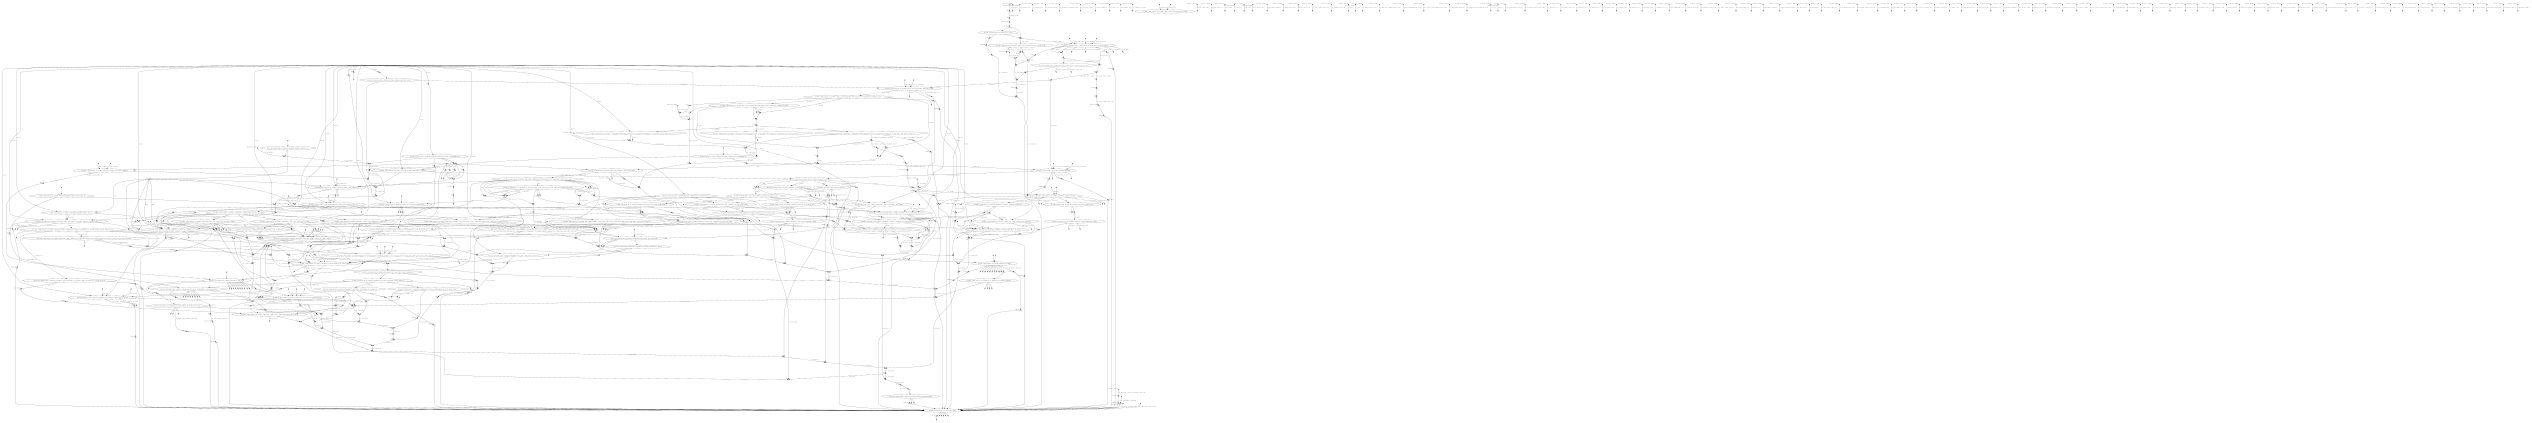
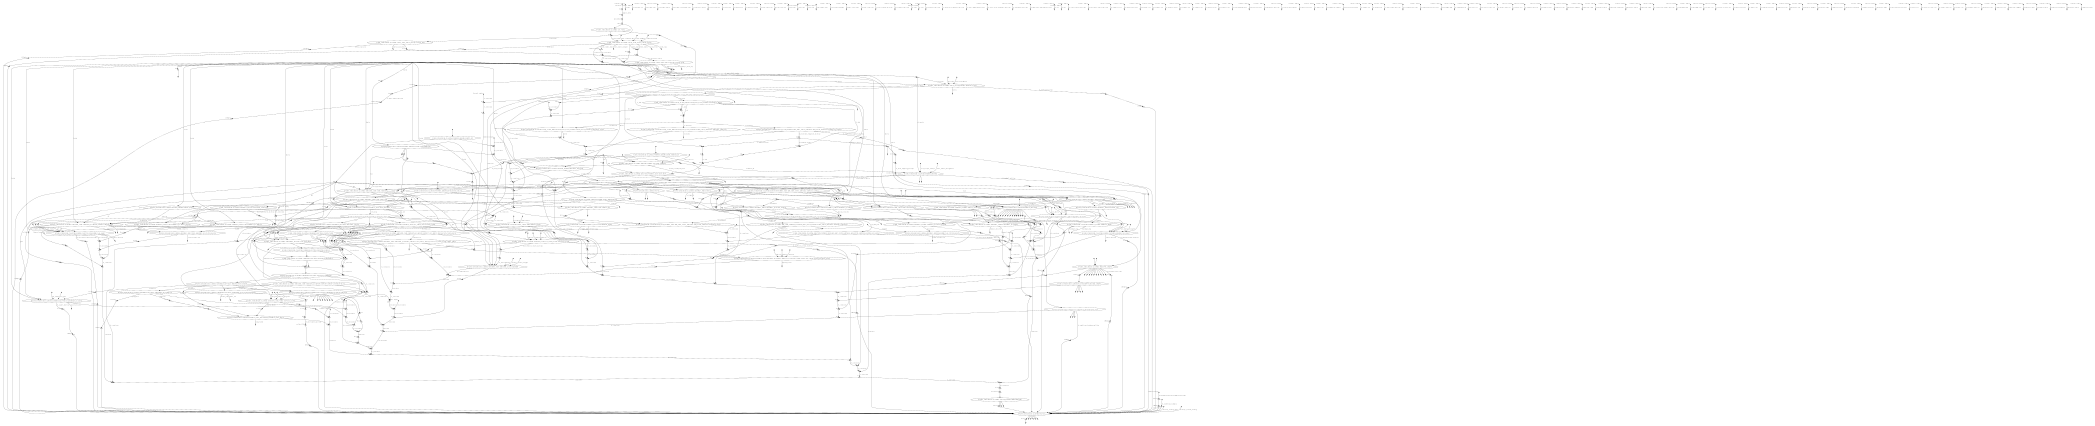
none -> (555, 233)
